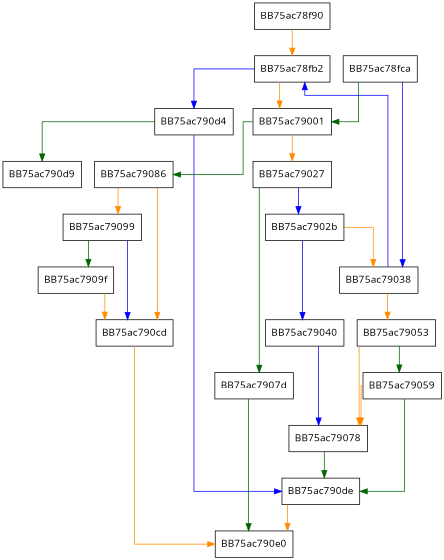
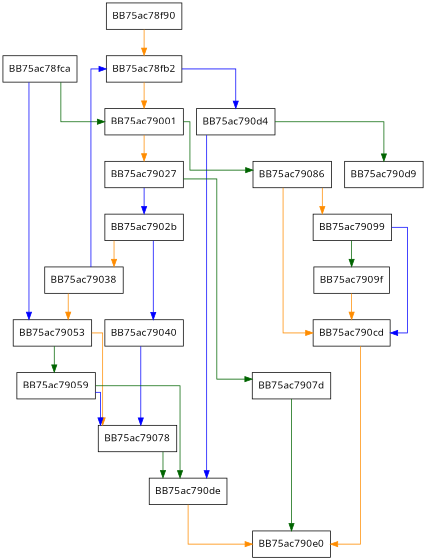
(403, 171) -> (29, 197)
(361, 401) -> (100, 403)
